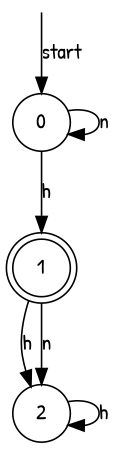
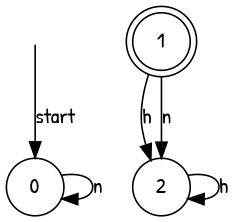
(42, 184) -> none
